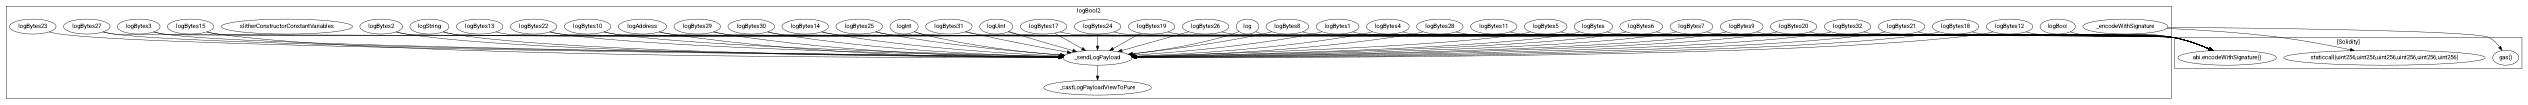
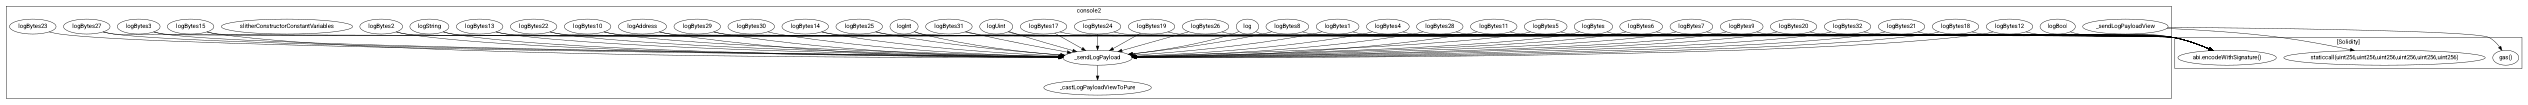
(1089, 11) -> (1089, 11)
(2125, 27) -> (2125, 27)
(1489, 35) -> none
none -> (693, 48)
none -> (1307, 51)
